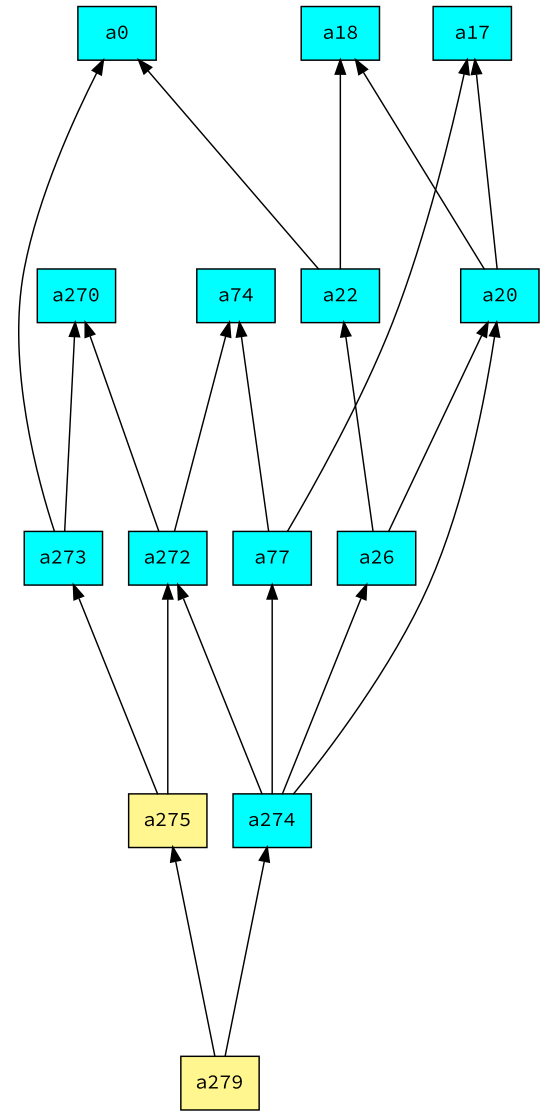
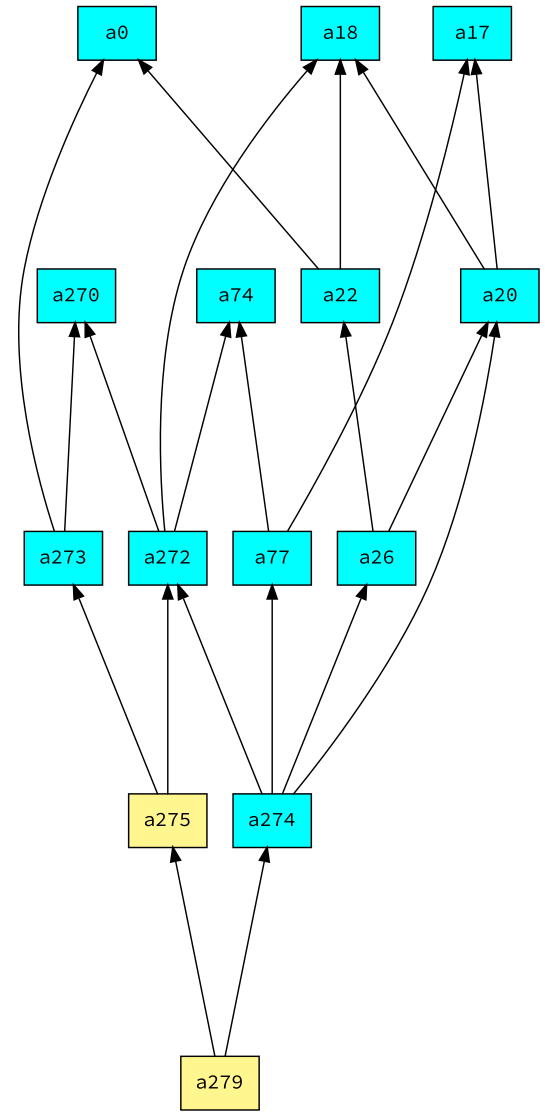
none -> (180, 284)
